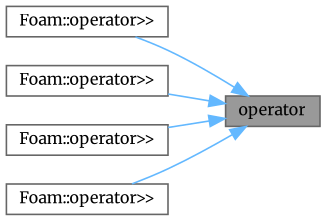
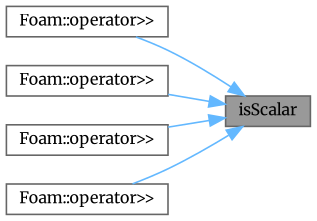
(273, 111) -> (268, 111)
